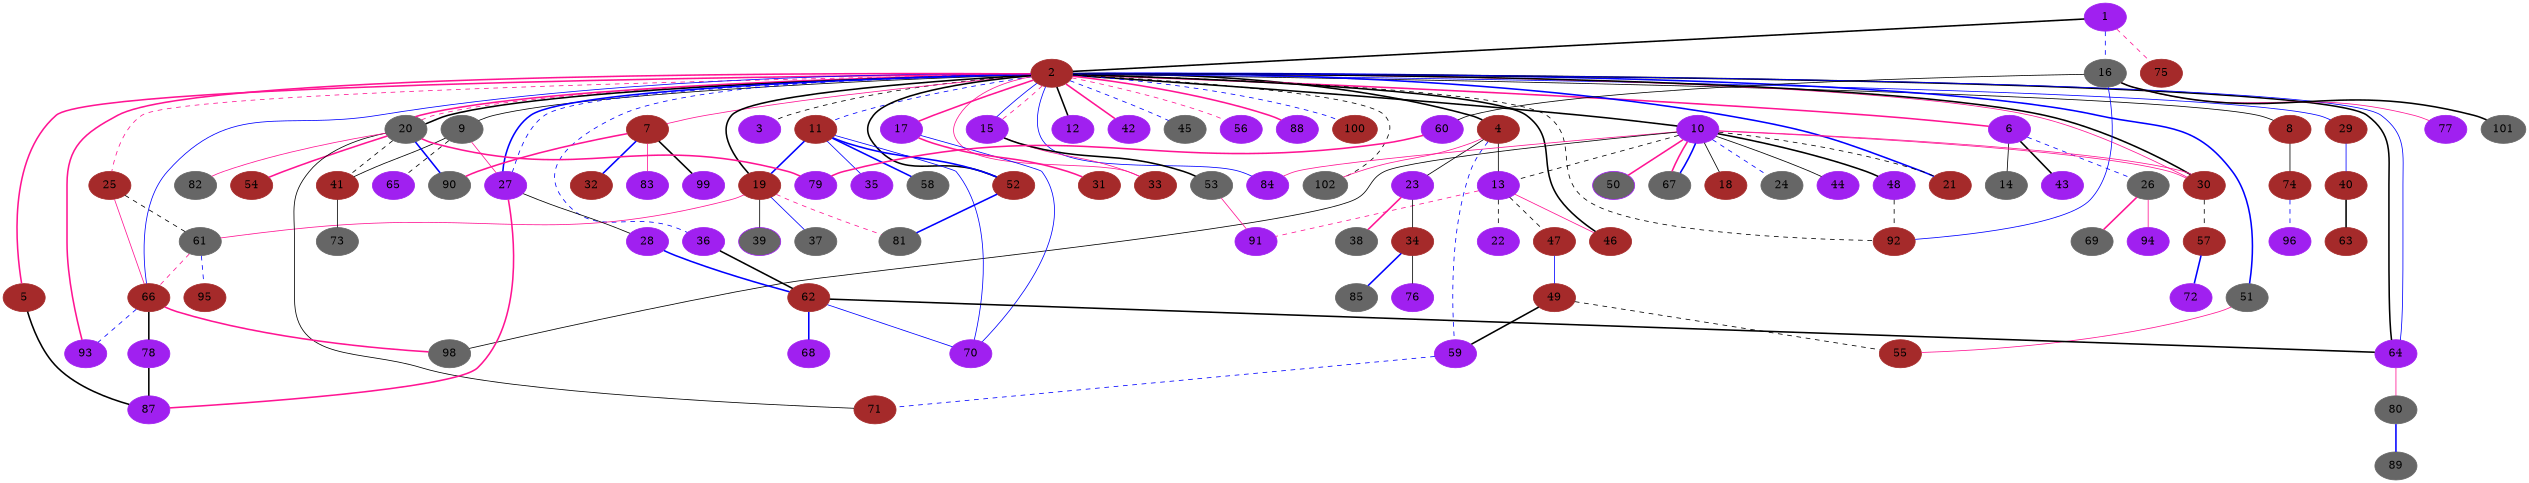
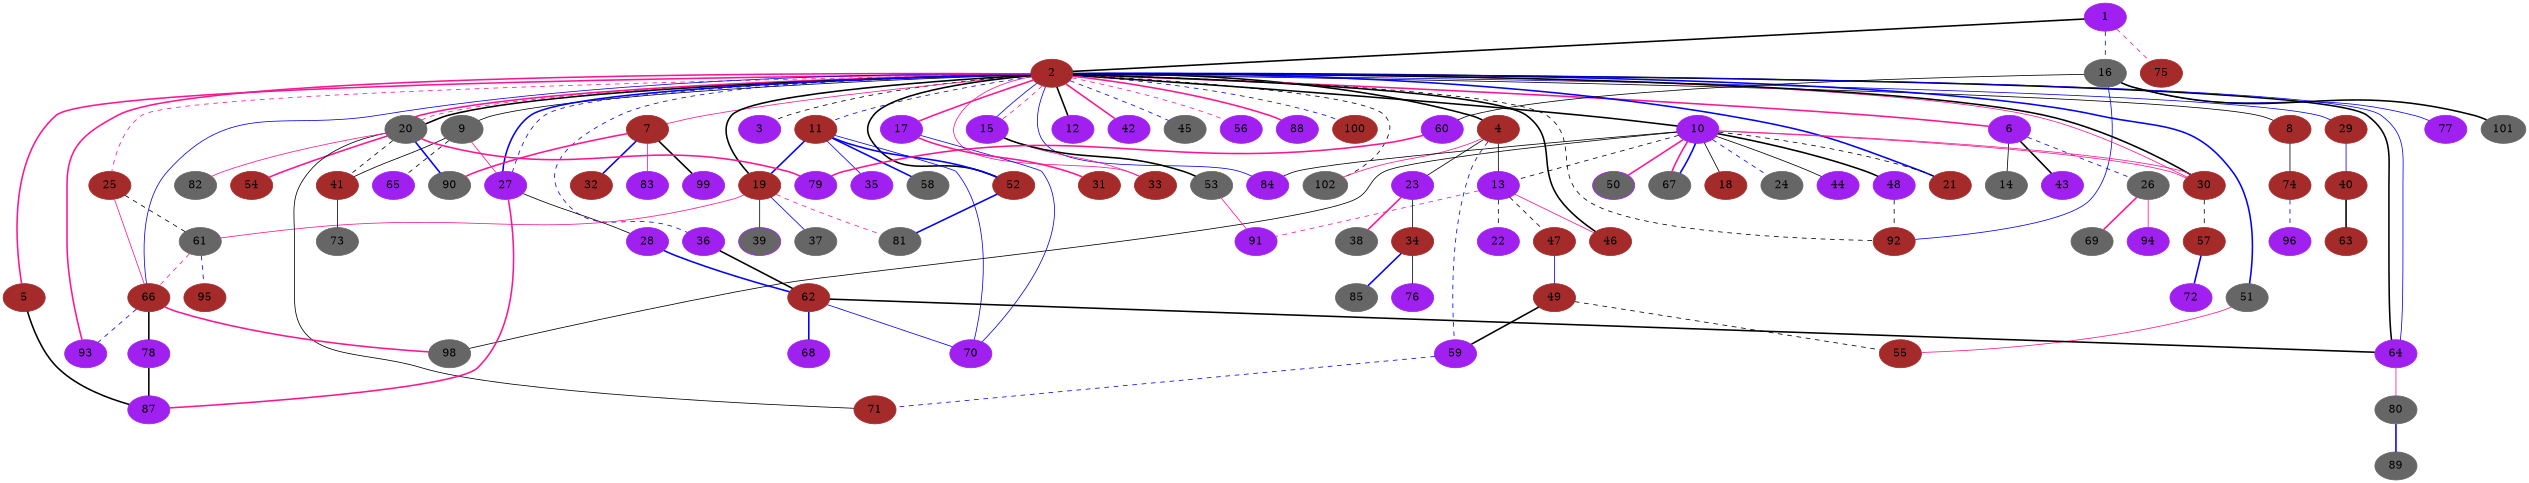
(2275, 102) -> (2275, 102)
(1381, 159) -> (1381, 159)
